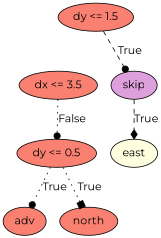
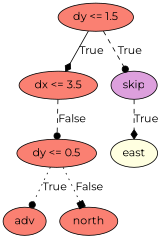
none -> (79, 47)
(58, 116) -> (58, 116)
(90, 187) -> (90, 187)
